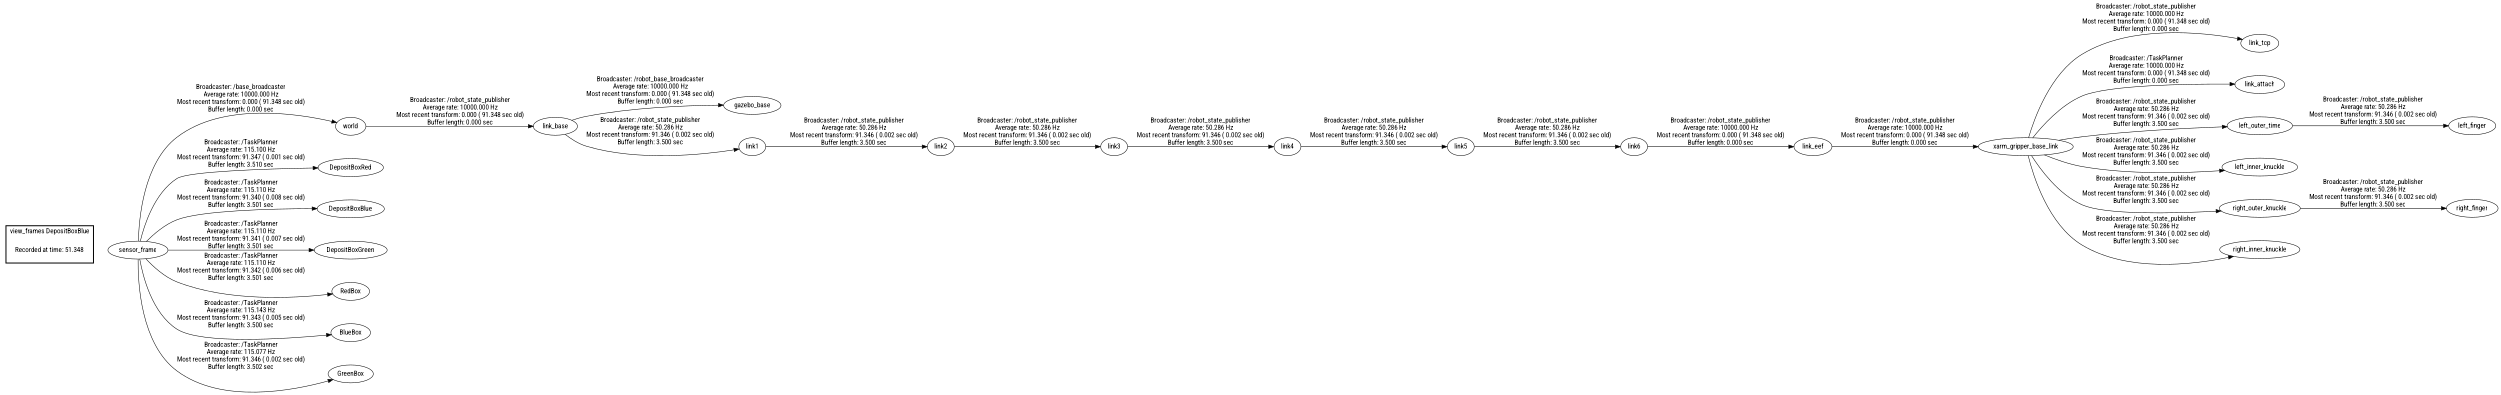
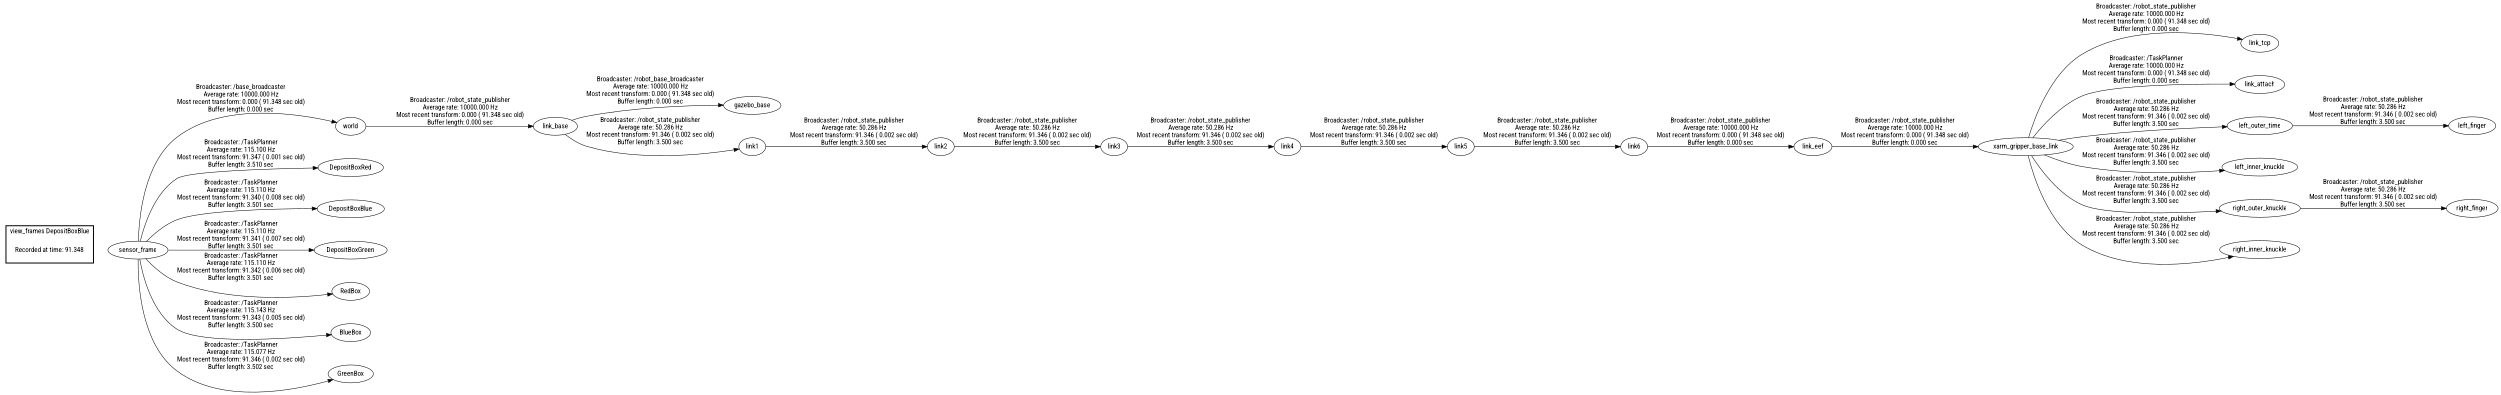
(49, 250) -> (49, 250)
